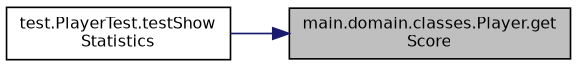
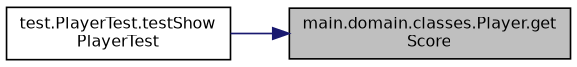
(119, 34) -> (119, 34)
